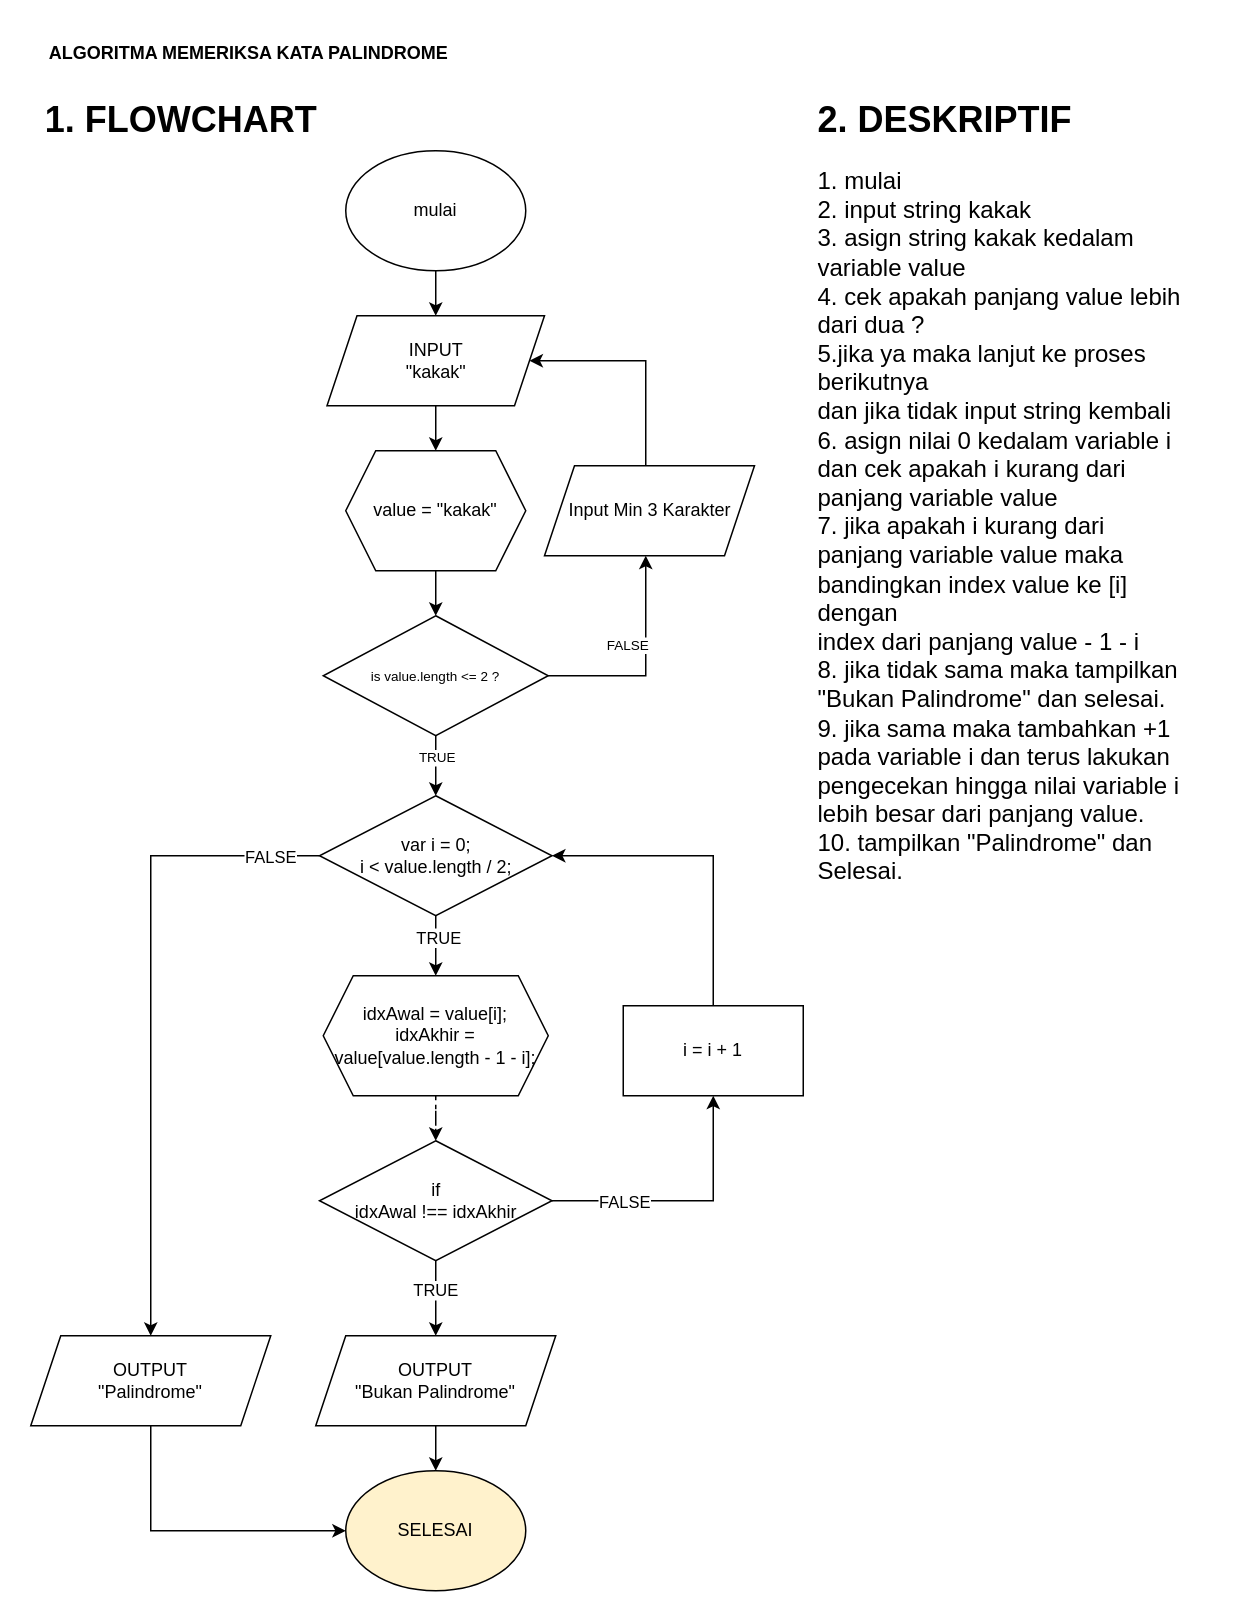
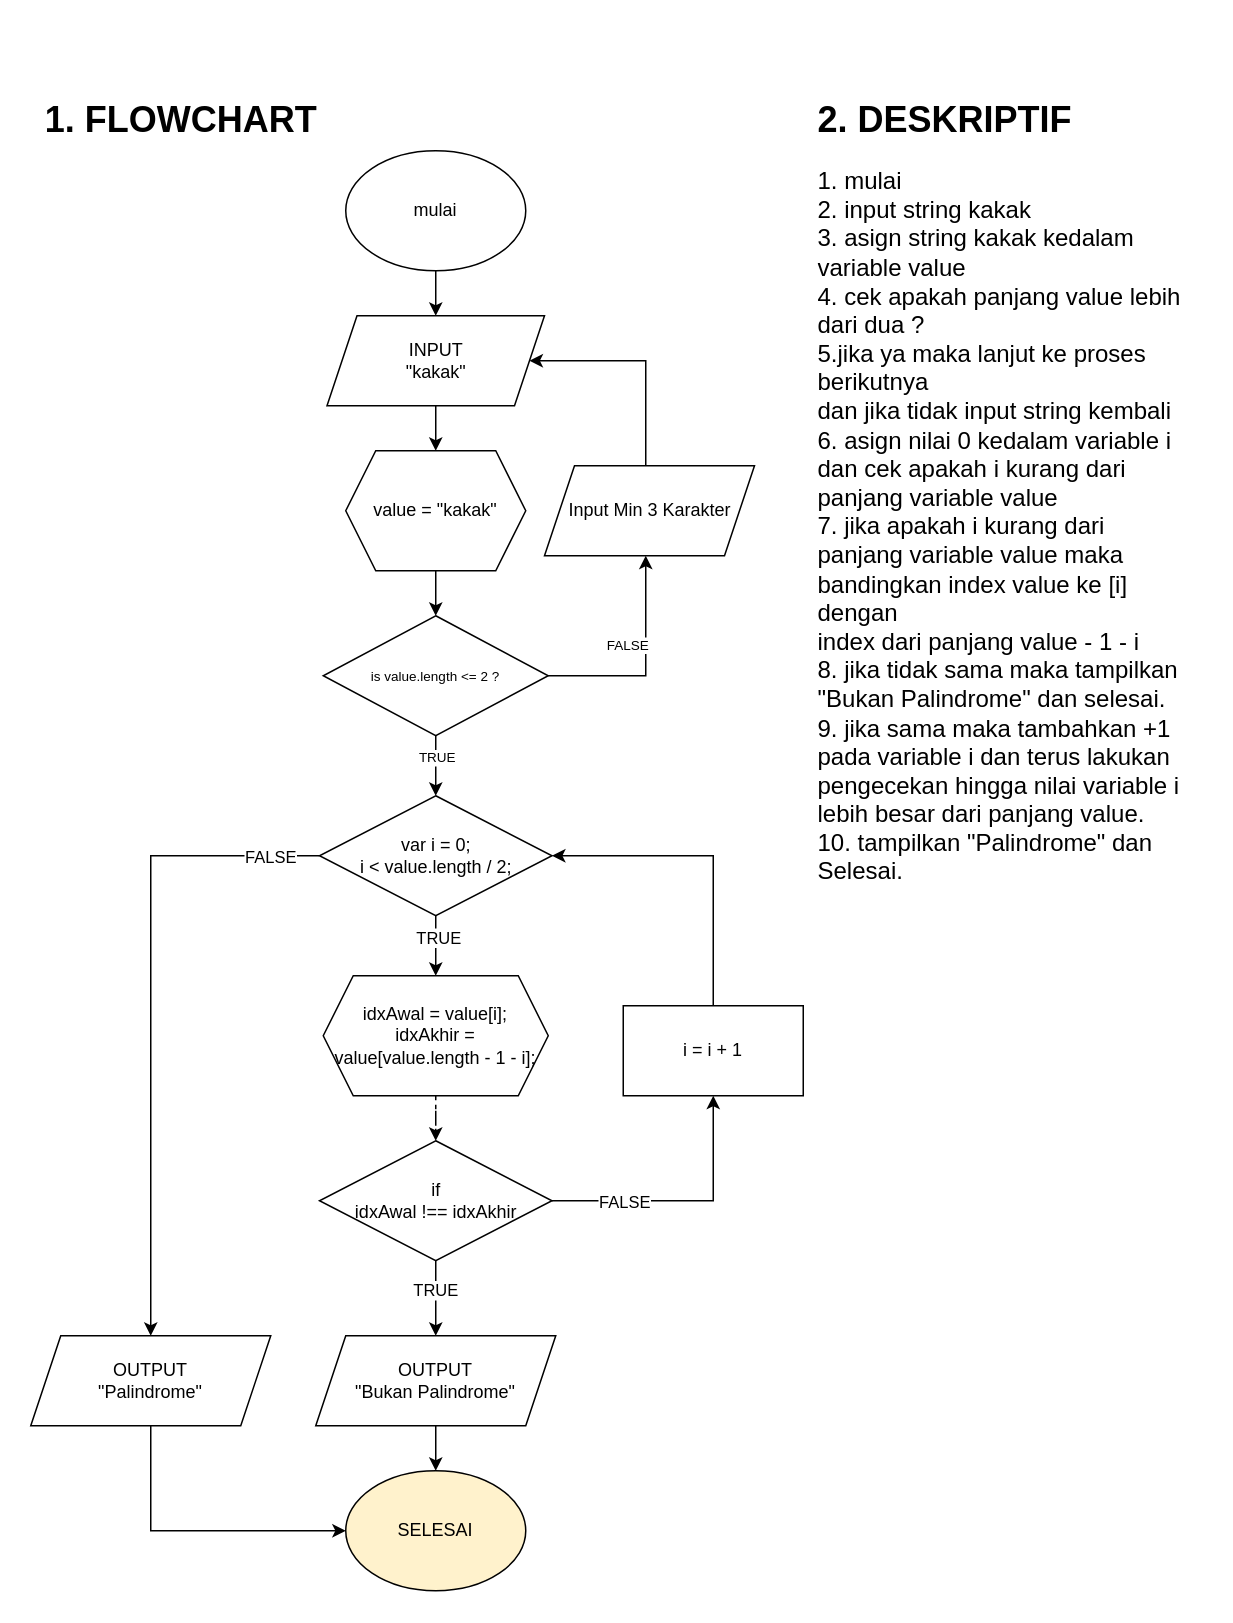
(248, 53) -> none
